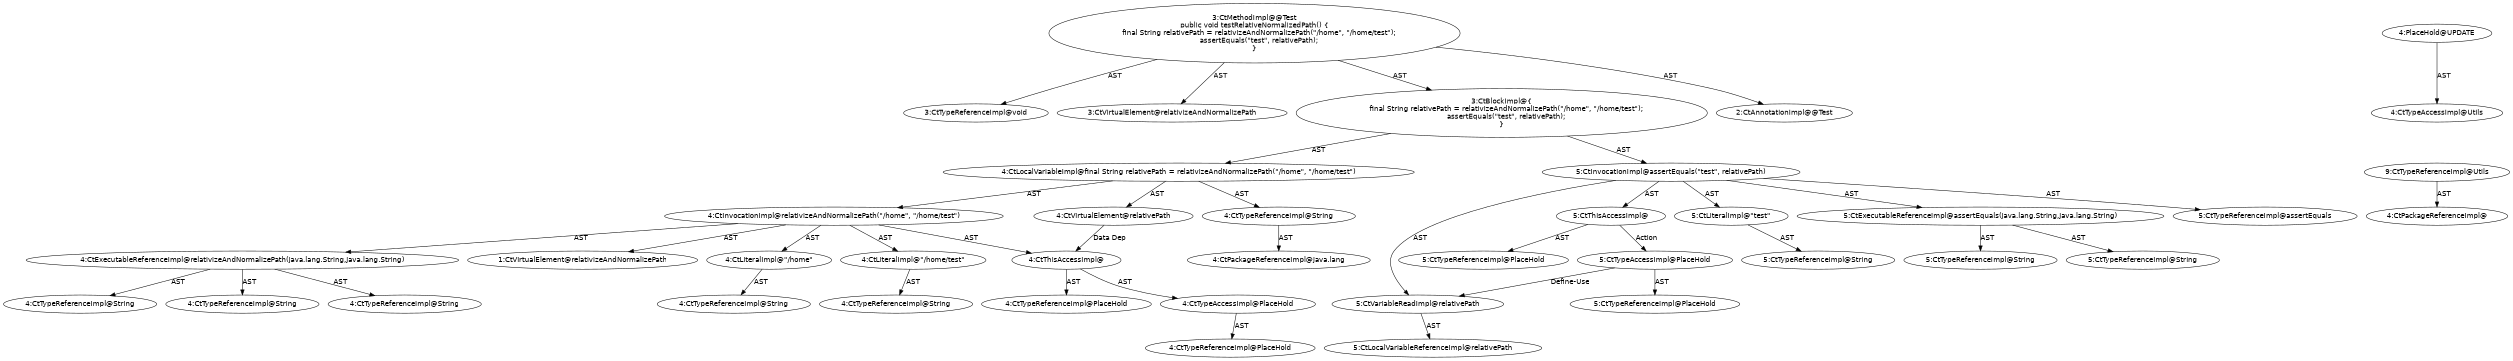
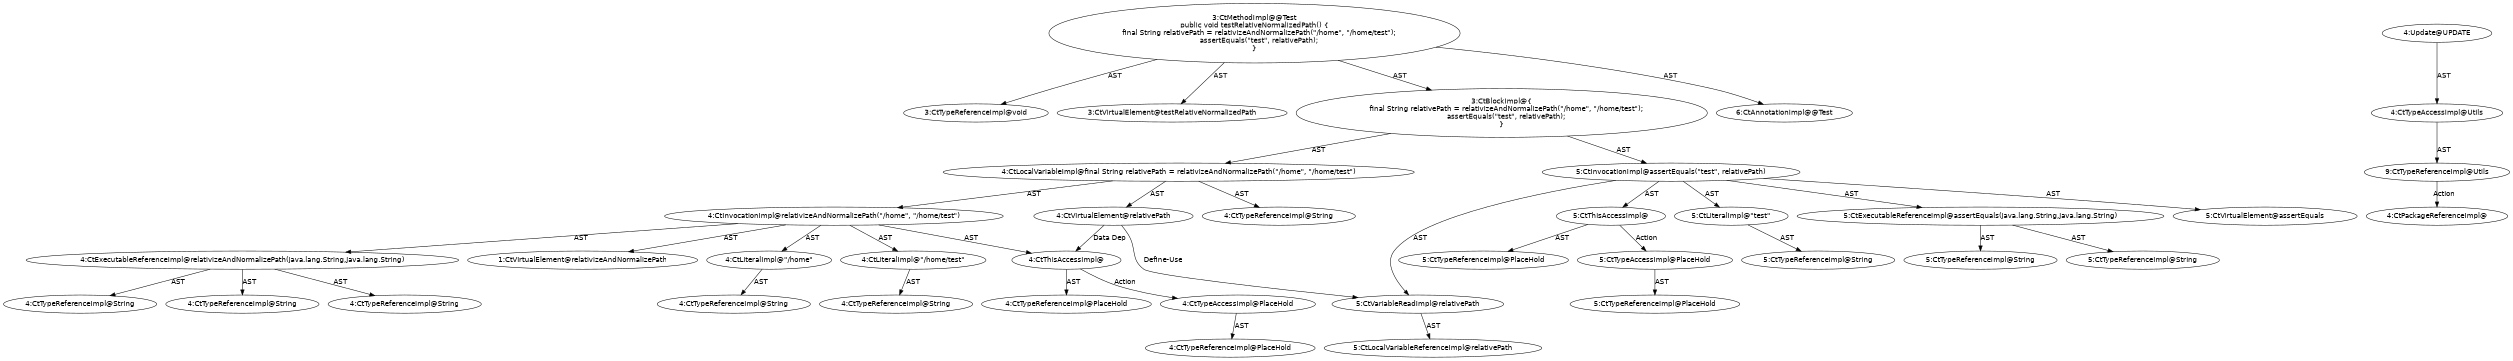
(2437, 33) -> (2437, 33)
(1172, 113) -> (1172, 113)
(1784, 113) -> (1784, 113)
none -> (2437, 140)
(2444, 194) -> (2444, 194)
(2265, 216) -> (2265, 216)
(1279, 260) -> none
(1125, 282) -> (1125, 282)
(1540, 282) -> (1223, 283)
